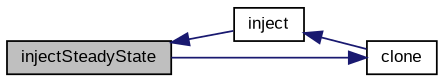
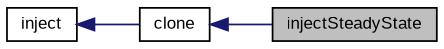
(211, 35) -> none
